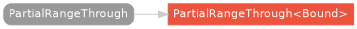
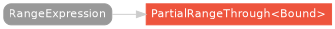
(69, 14) -> (58, 14)
